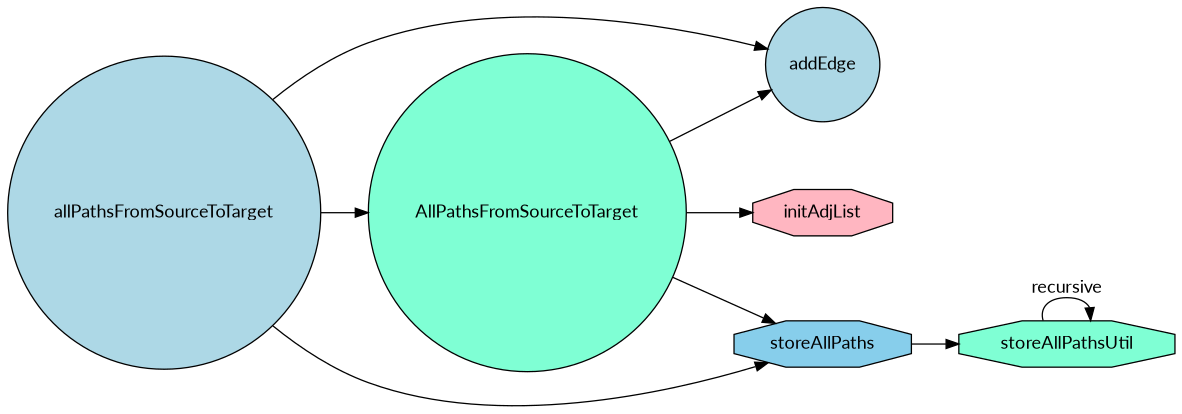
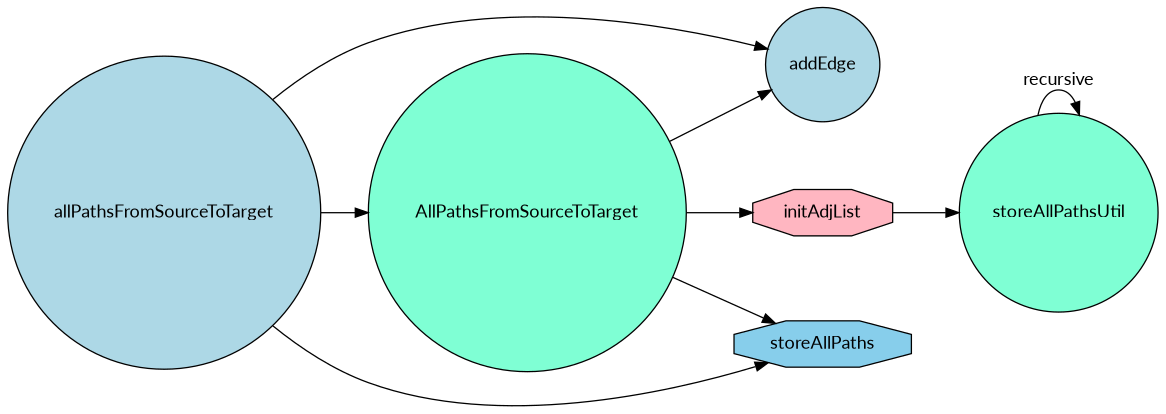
(929, 344) -> (919, 213)
(1067, 344) -> (1059, 213)
